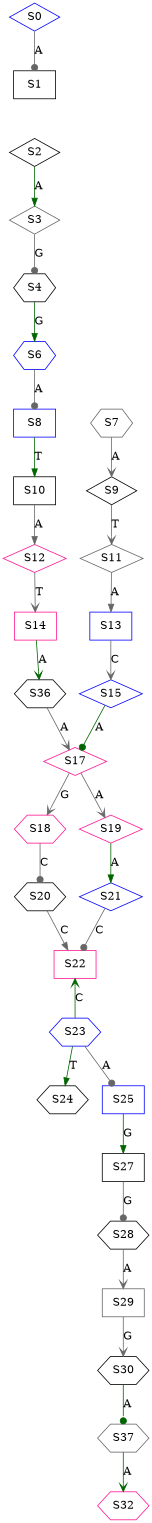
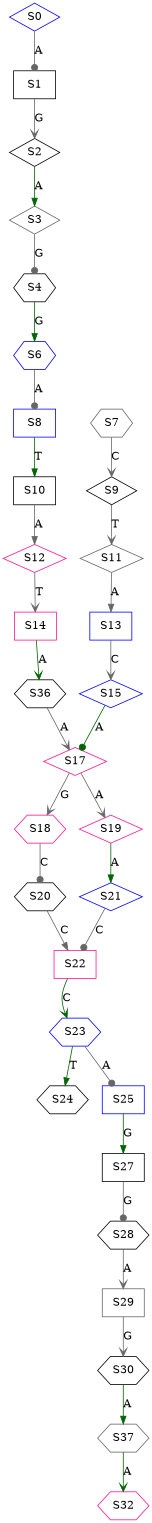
none -> (35, 115)
(116, 457) -> (116, 457)
(75, 1002) -> (62, 994)
(123, 1400) -> (123, 1400)
